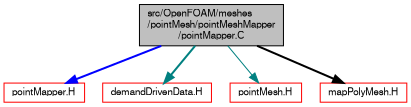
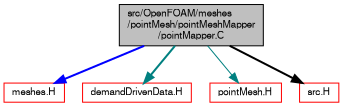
(44, 93) -> (34, 93)
(364, 93) -> (319, 93)
